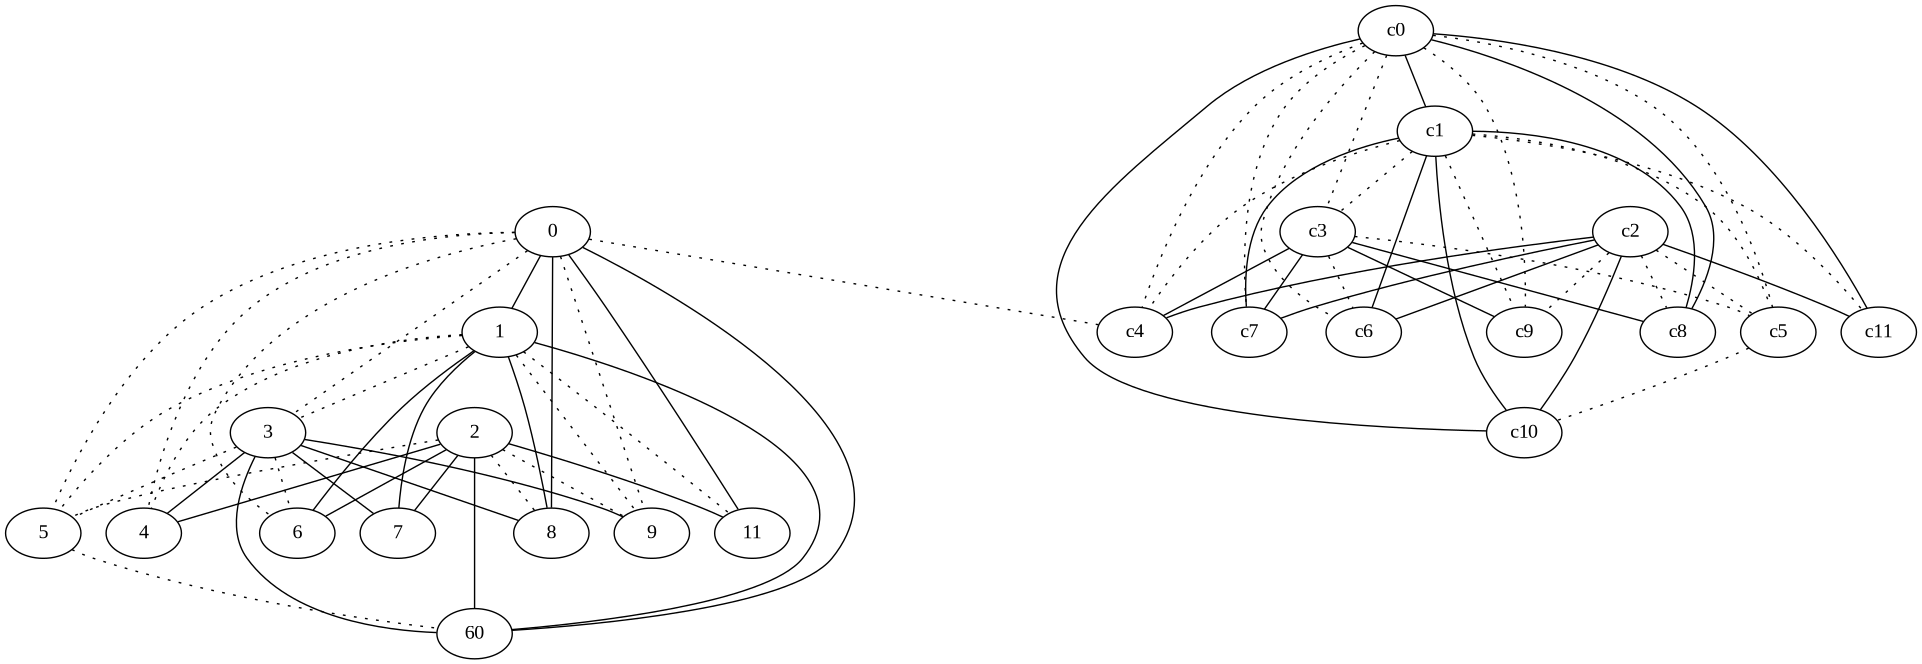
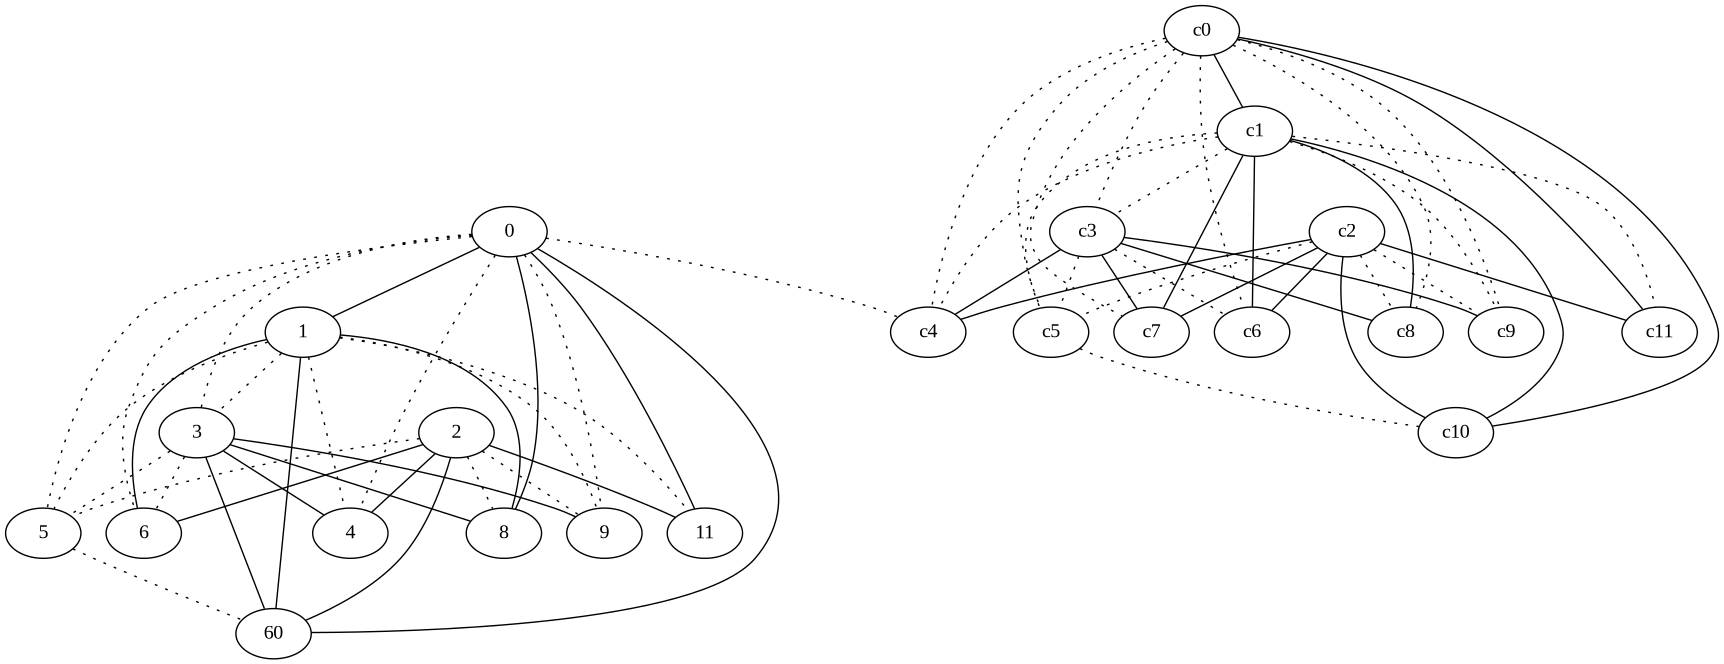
(1630, 127) -> (1368, 133)
(398, 533) -> none
